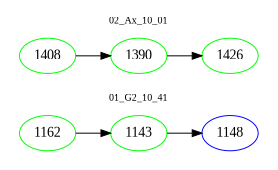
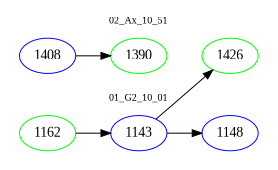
(139, 21) -> (139, 21)
(48, 56) -> (48, 56)
(180, 56) -> (181, 98)
(139, 98) -> (139, 98)
(139, 133) -> (139, 133)
